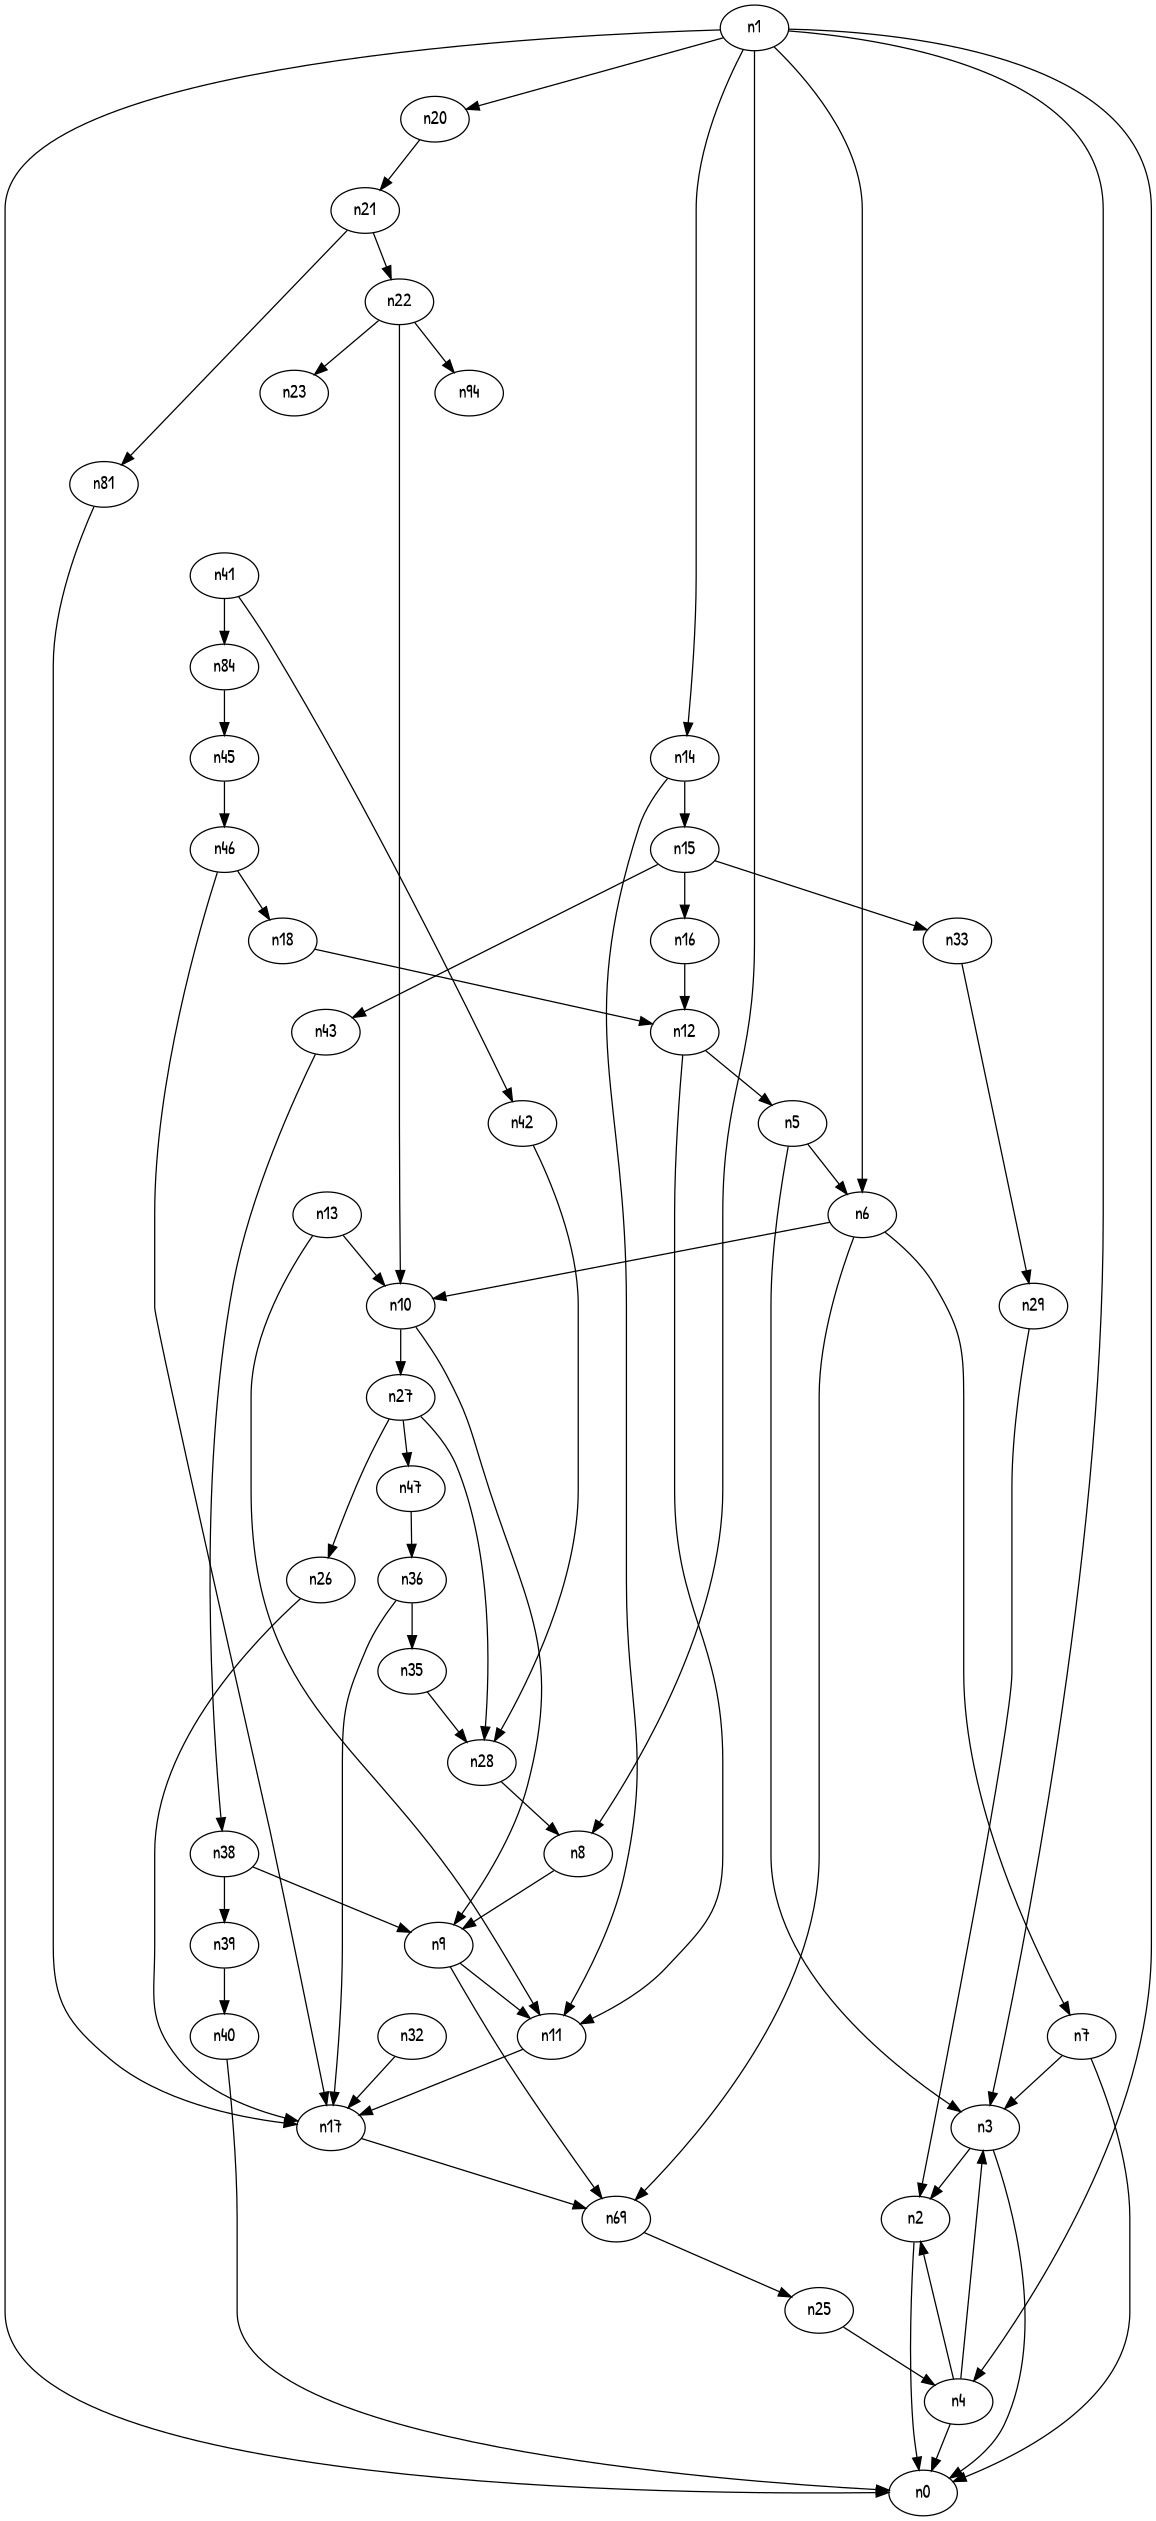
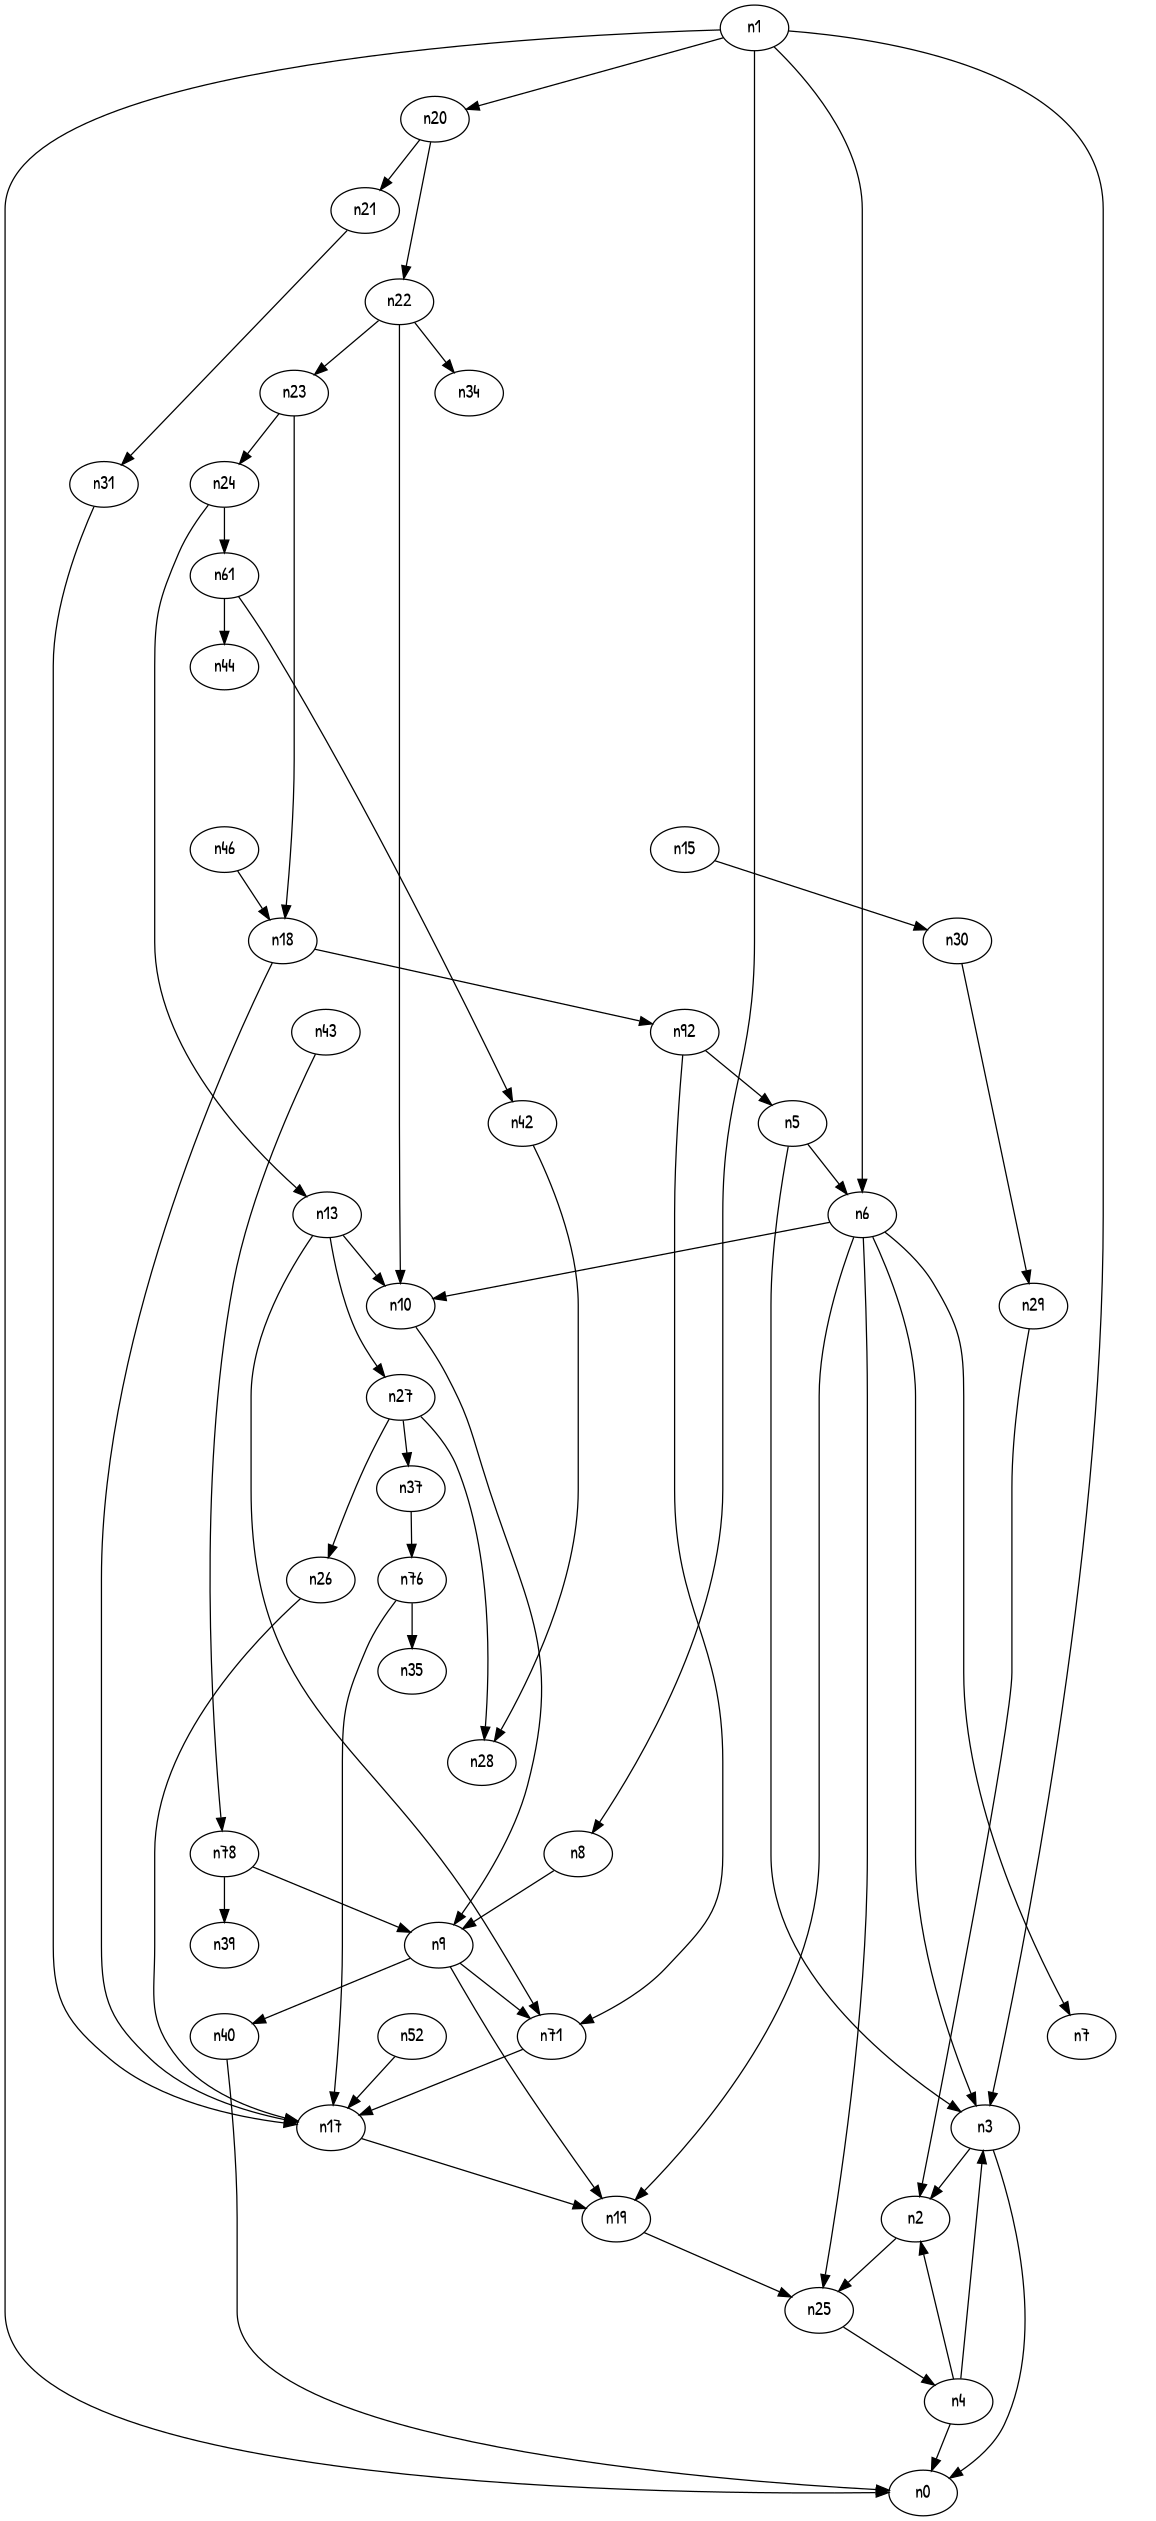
(380, 250) -> (418, 204)
(469, 393) -> (469, 393)
(104, 484) -> (104, 484)
none -> (224, 484)
(224, 576) -> (224, 576)
none -> (294, 661)
(224, 667) -> (224, 667)
(224, 758) -> none
(685, 758) -> none
(511, 938) -> none
(685, 941) -> none
(957, 941) -> (957, 941)
(685, 1032) -> (685, 1032)
(1151, 1088) -> none
(401, 1346) -> (346, 1305)
(192, 1484) -> (101, 1579)
(411, 1489) -> (411, 1489)
(412, 1580) -> (412, 1580)
(443, 1712) -> none
none -> (867, 1757)
(529, 1807) -> none
(224, 1854) -> (224, 1854)
(224, 1985) -> (334, 1990)
(412, 2036) -> (412, 2036)
(552, 2036) -> (552, 2036)
(1038, 2078) -> (916, 1666)
(616, 2219) -> (616, 2219)
(1130, 2306) -> none
(911, 2350) -> (872, 2260)
